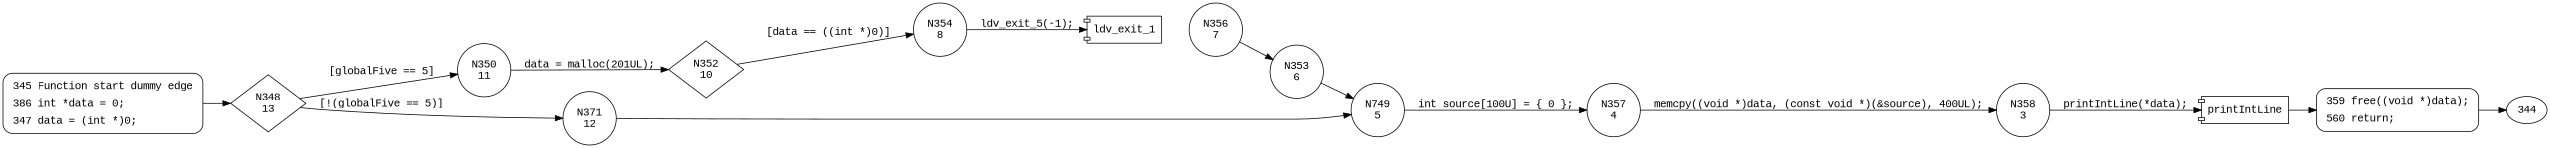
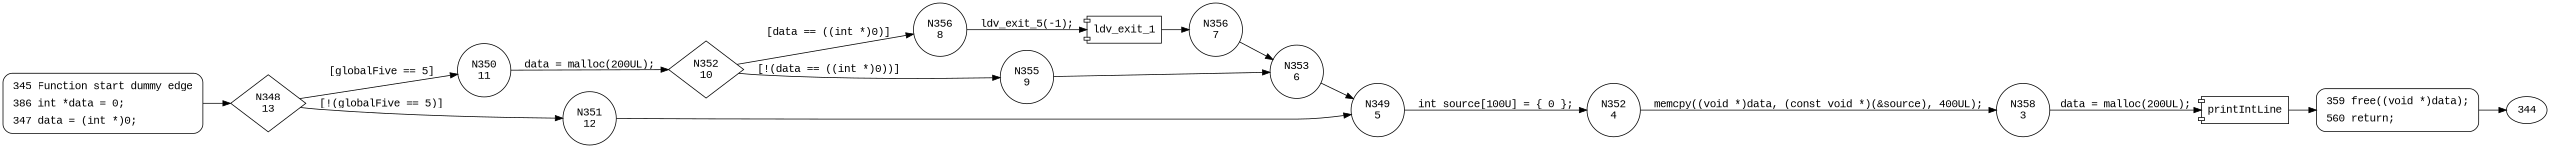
(940, 30) -> (940, 30)
none -> (1172, 30)
(590, 65) -> (590, 65)
none -> (1027, 77)
(2126, 104) -> (2126, 104)
(1378, 110) -> (1378, 110)
(1614, 110) -> (1614, 110)
(590, 118) -> (590, 118)
